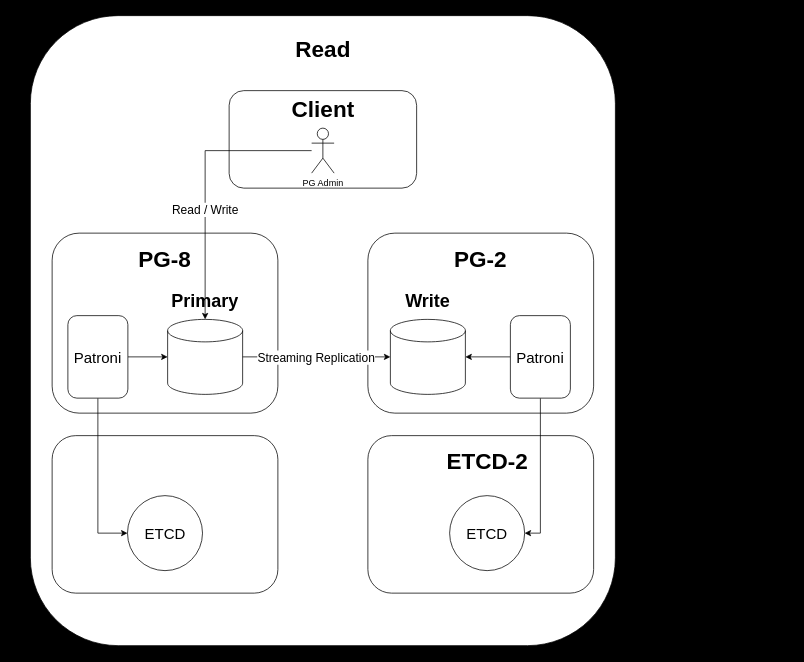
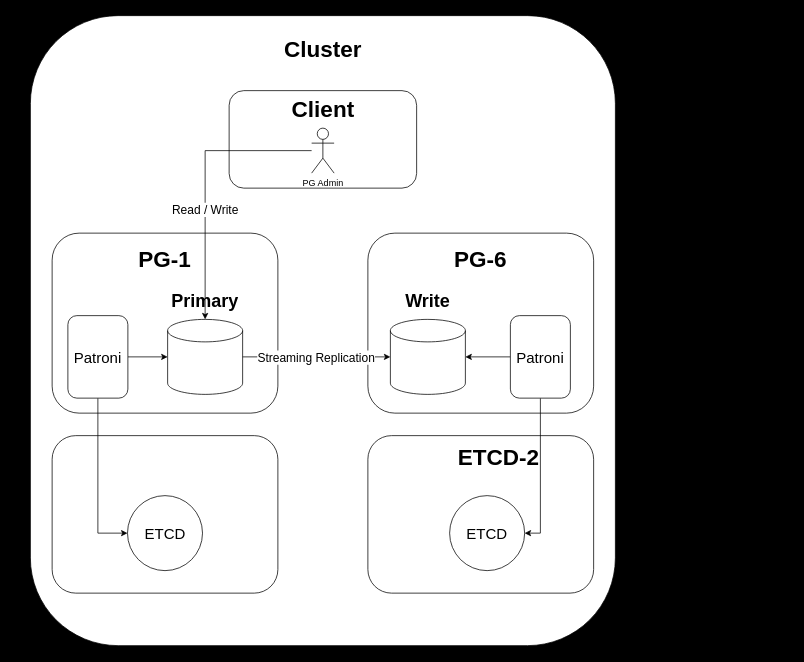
(323, 41) -> (323, 41)
(165, 251) -> (165, 251)
(481, 251) -> (481, 251)
(487, 465) -> (498, 462)
